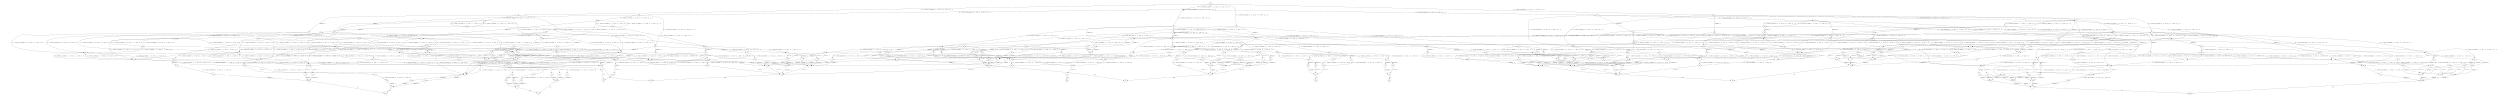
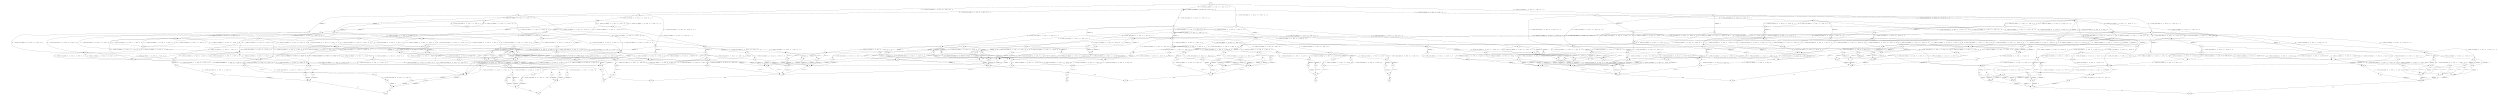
none -> (203, 39)
